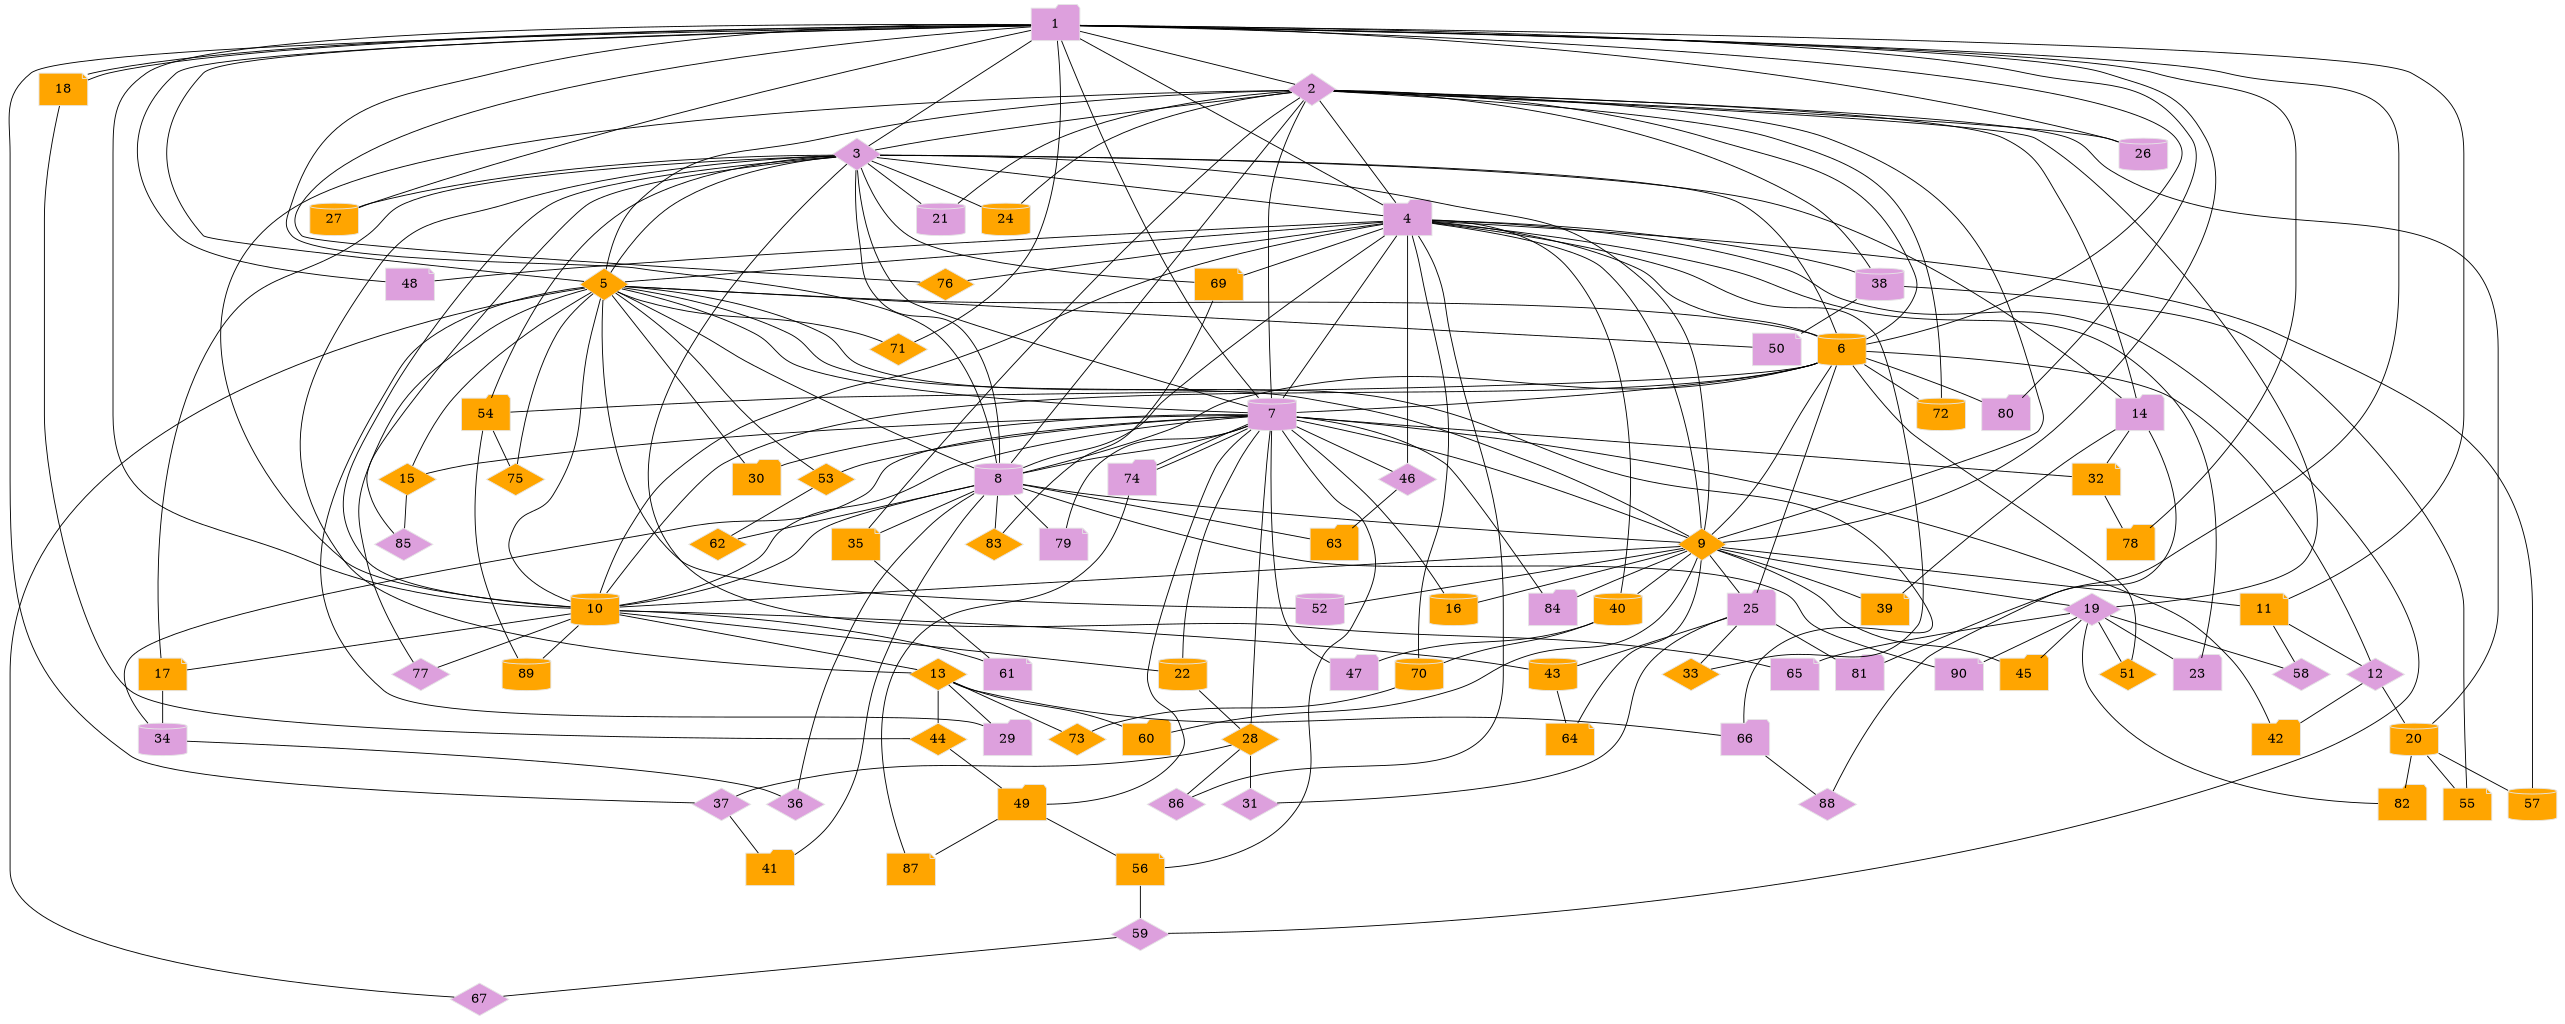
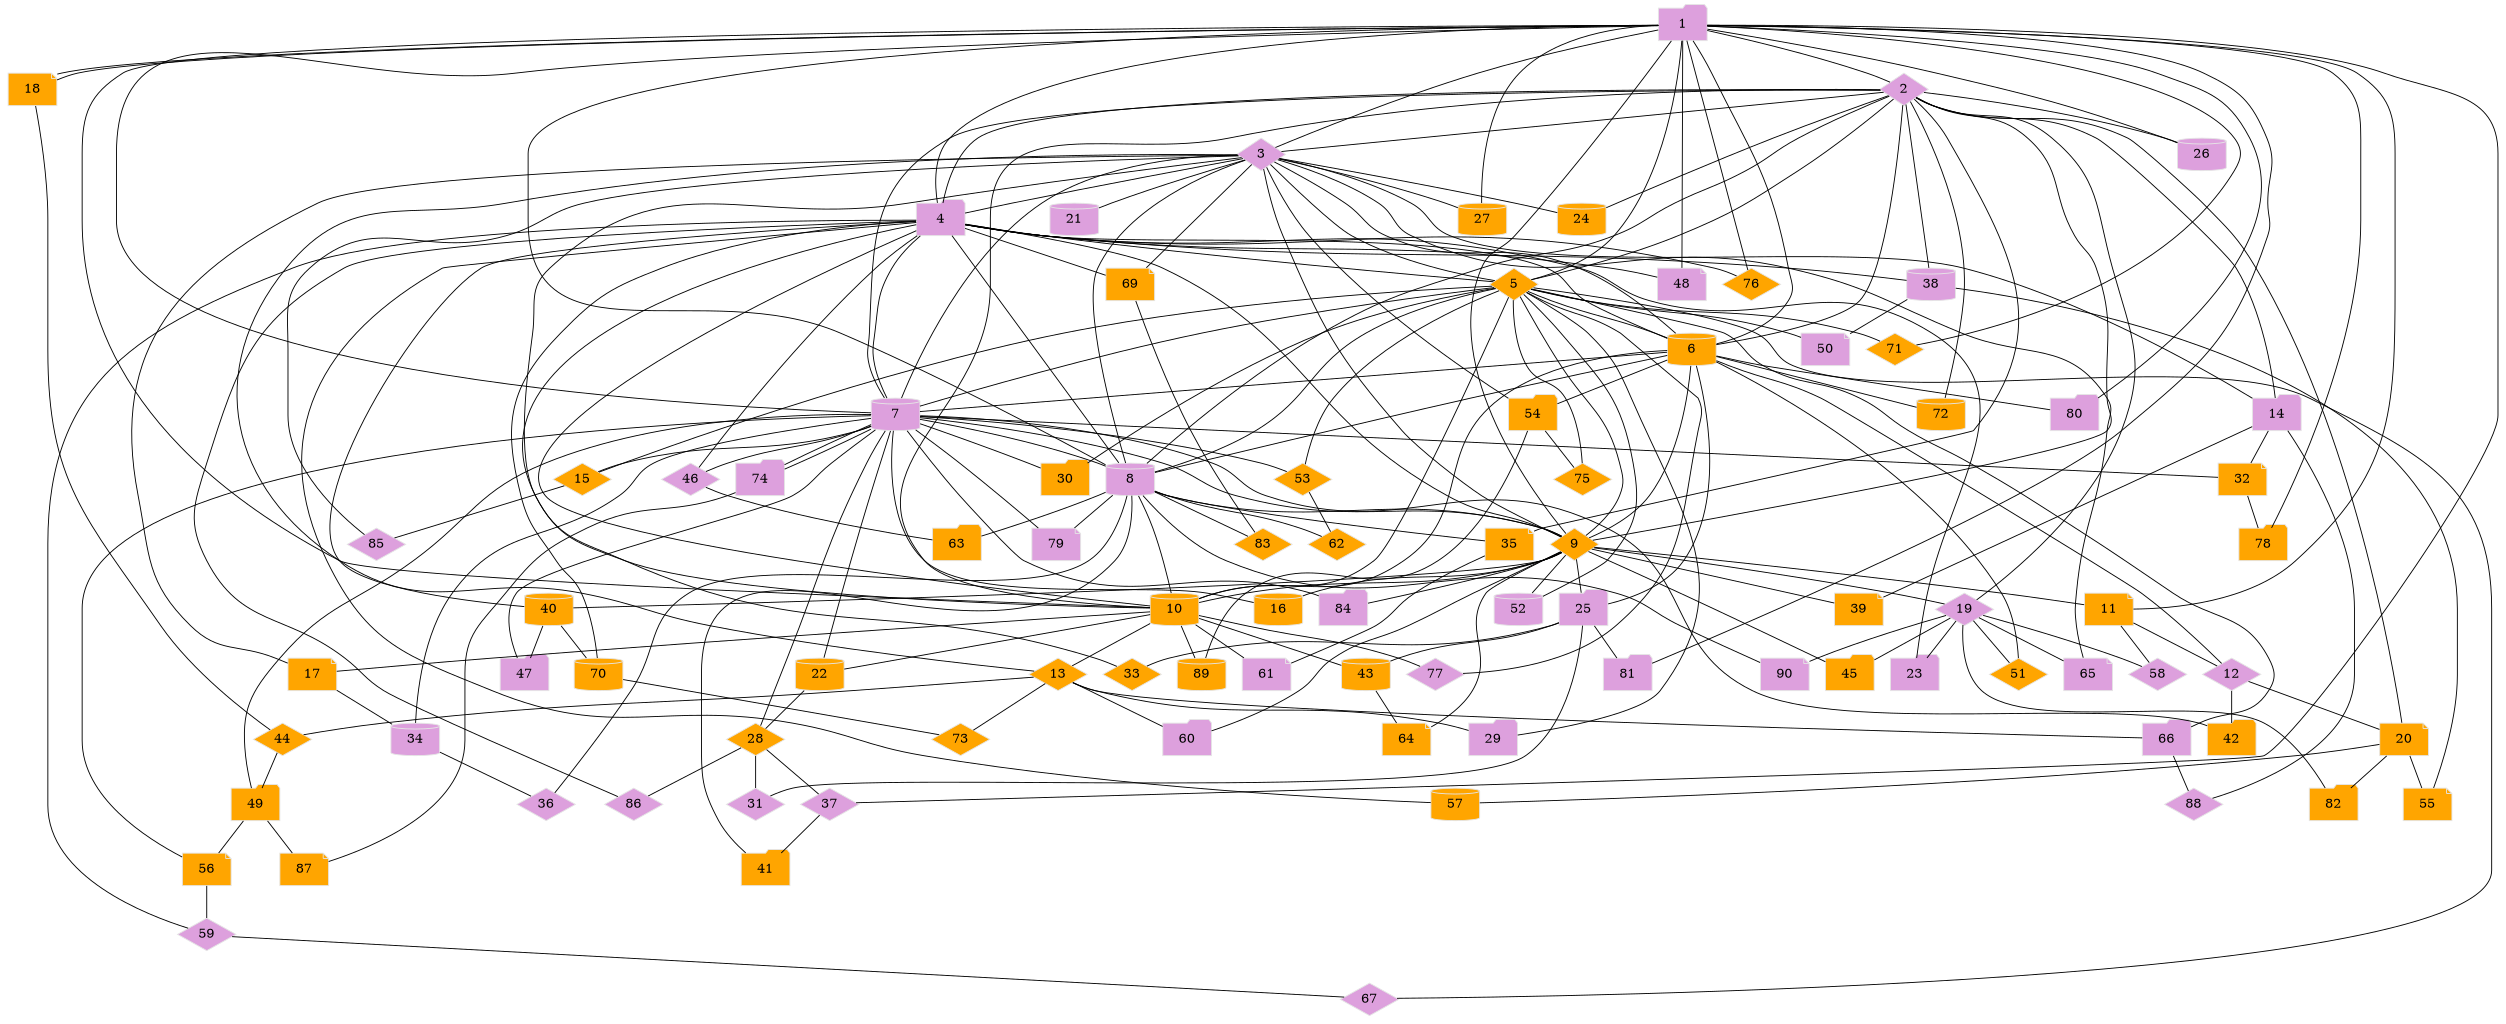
(1106, 122) -> none
(922, 482) -> none
(1147, 739) -> (1187, 739)
(2414, 739) -> (2404, 739)
